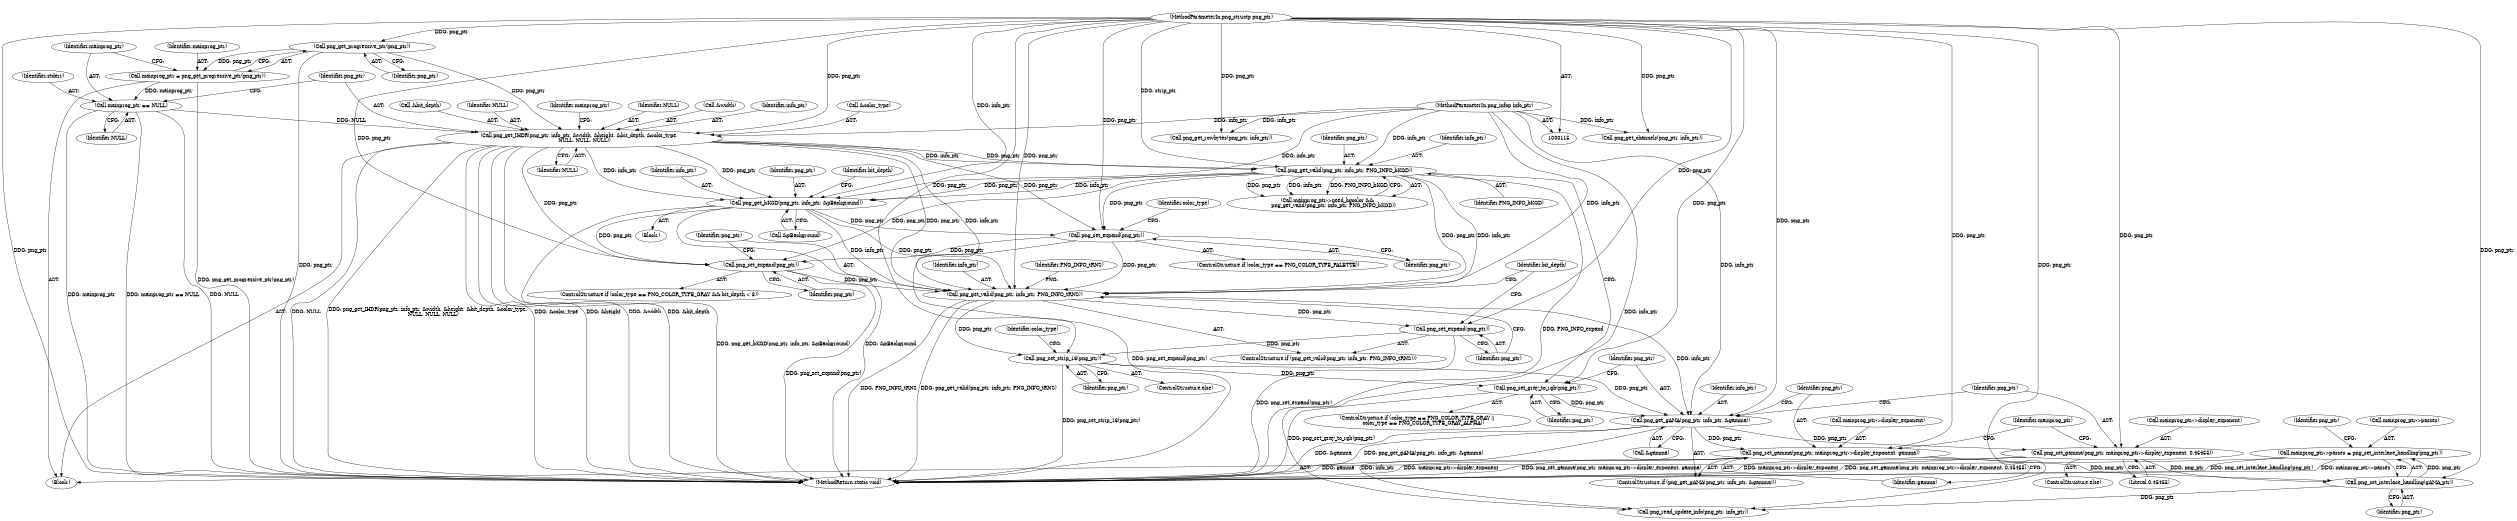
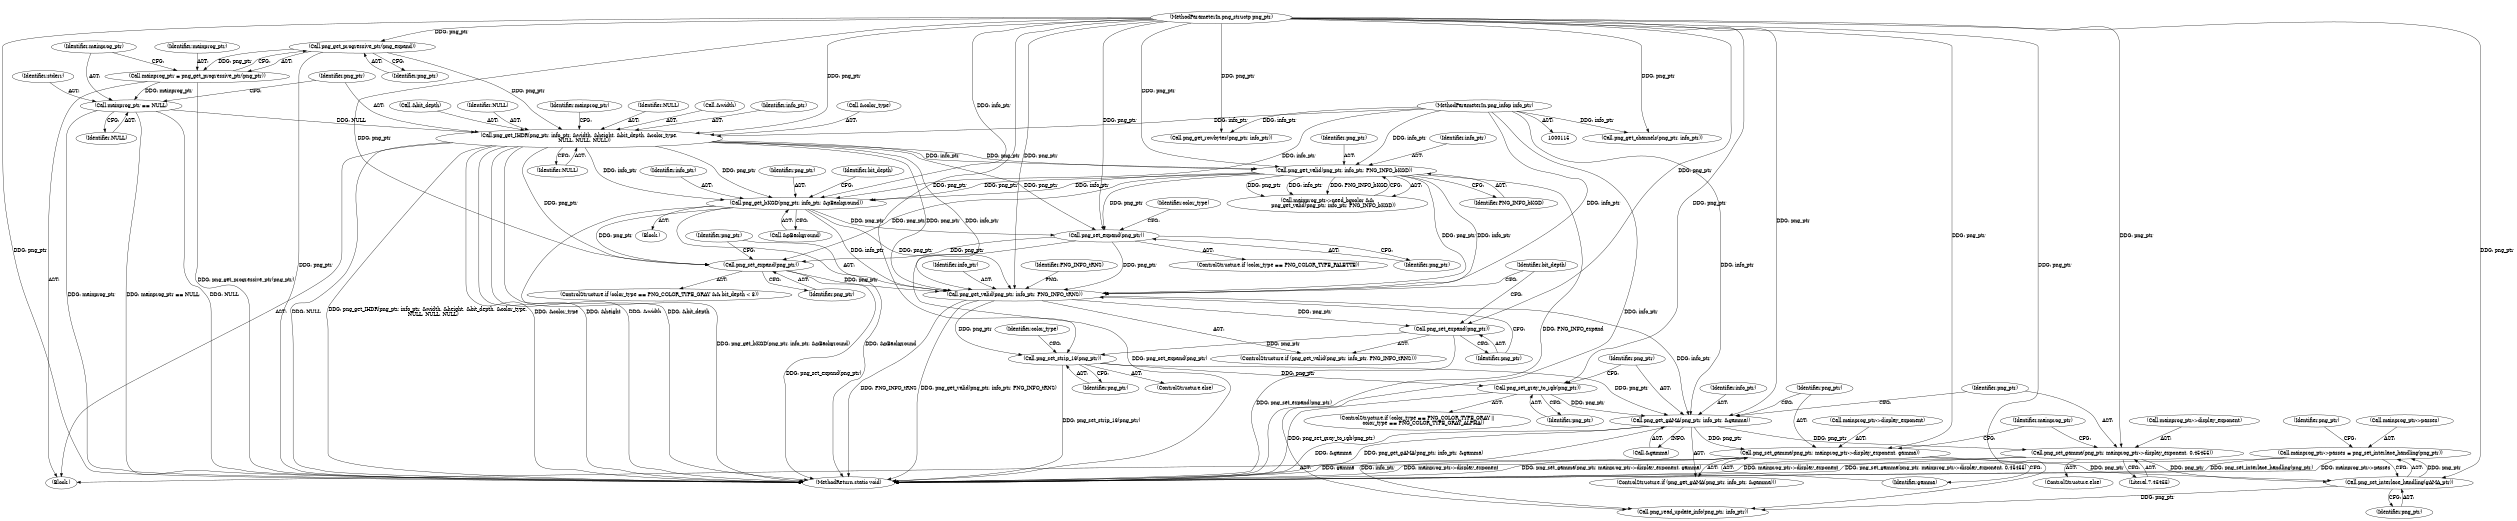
(1465, 30) -> none
(362, 47) -> (362, 47)
(1158, 91) -> (1158, 91)
(1587, 224) -> (1451, 182)
(1679, 439) -> (1679, 439)
(2149, 483) -> (2149, 483)
